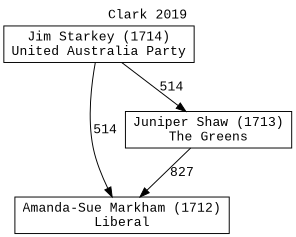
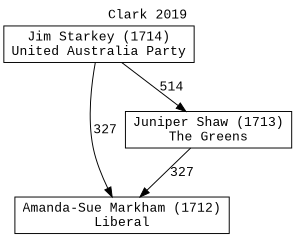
(105, 130) -> (105, 130)
(182, 173) -> (182, 173)
